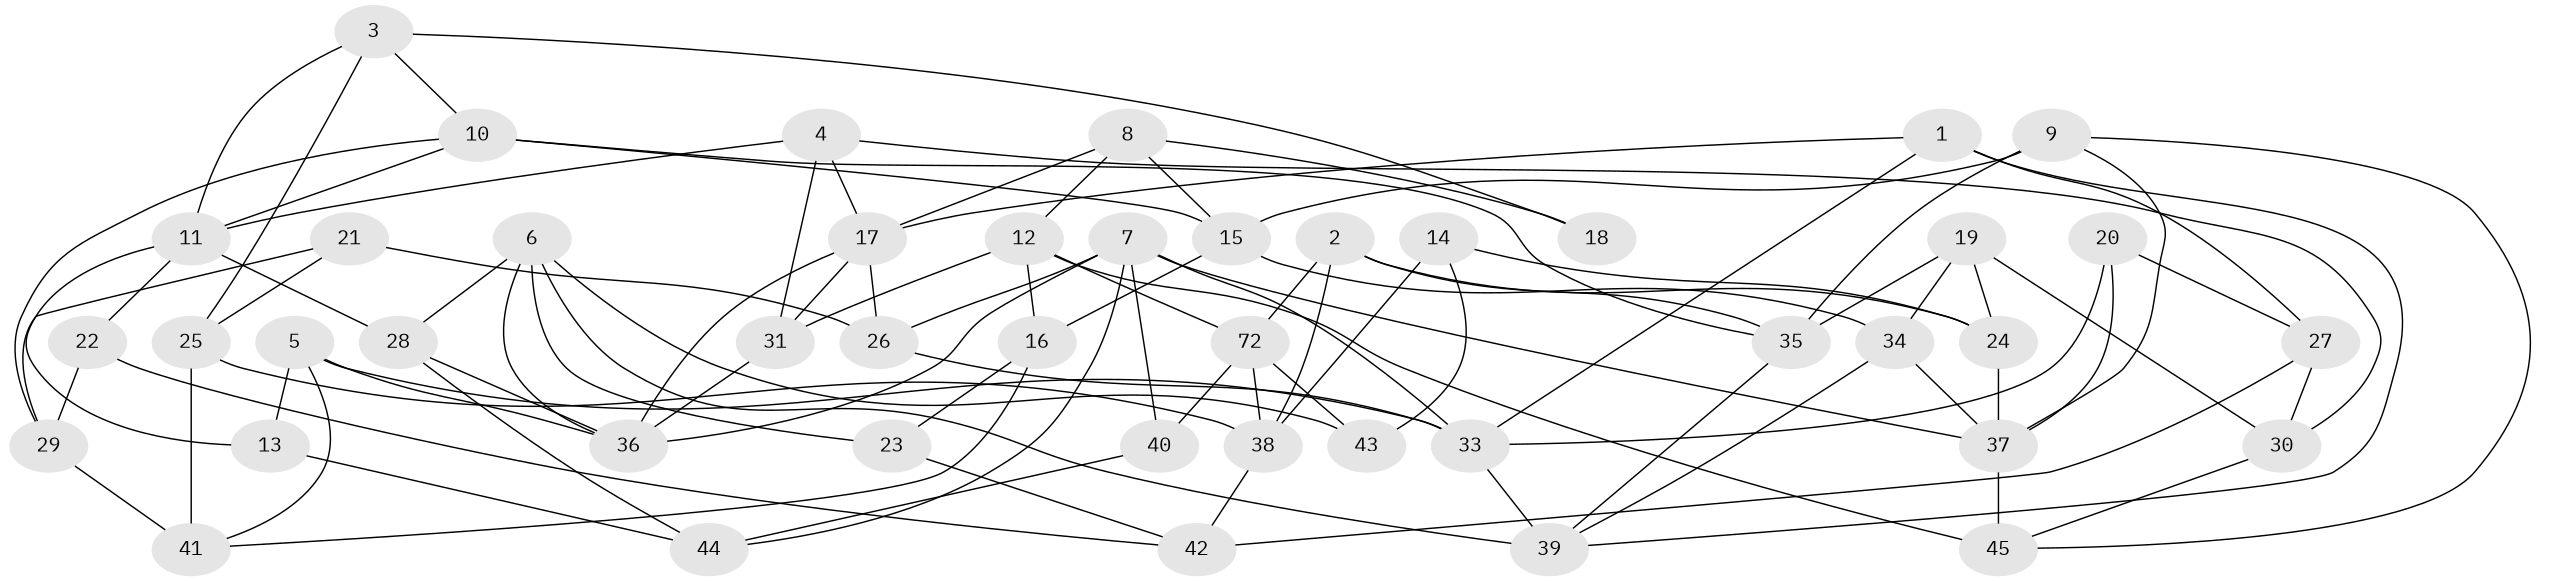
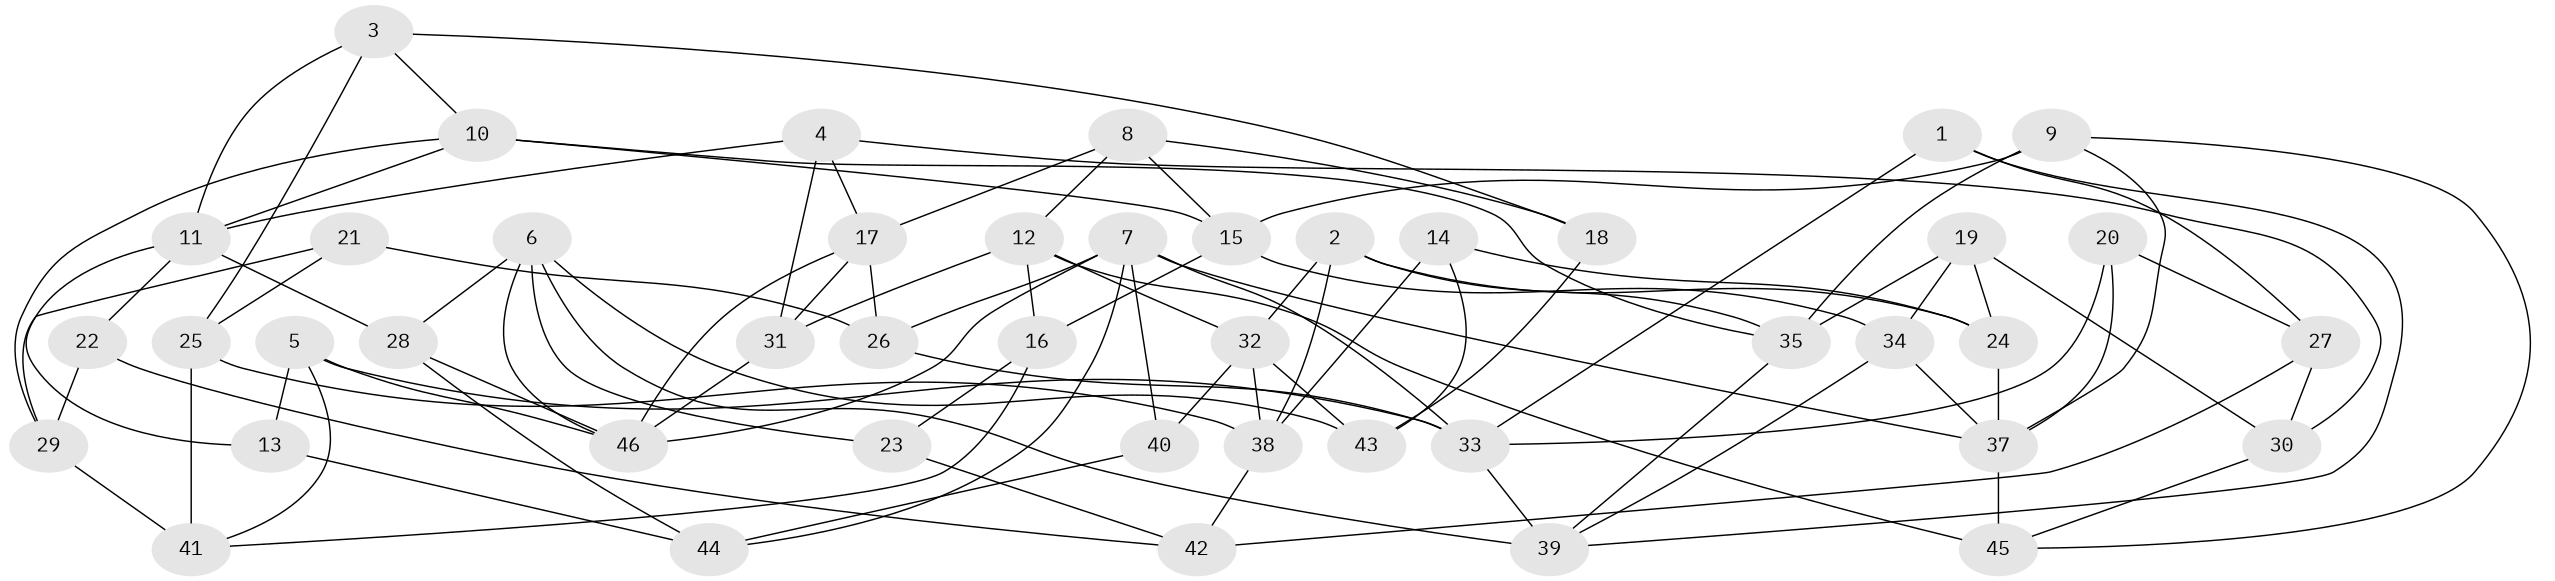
(1476, 159) -> none
(1250, 342) -> (1250, 342)
none -> (1497, 355)
(629, 446) -> (629, 446)
